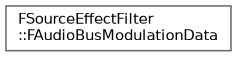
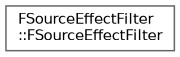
(118, 28) -> (90, 28)
